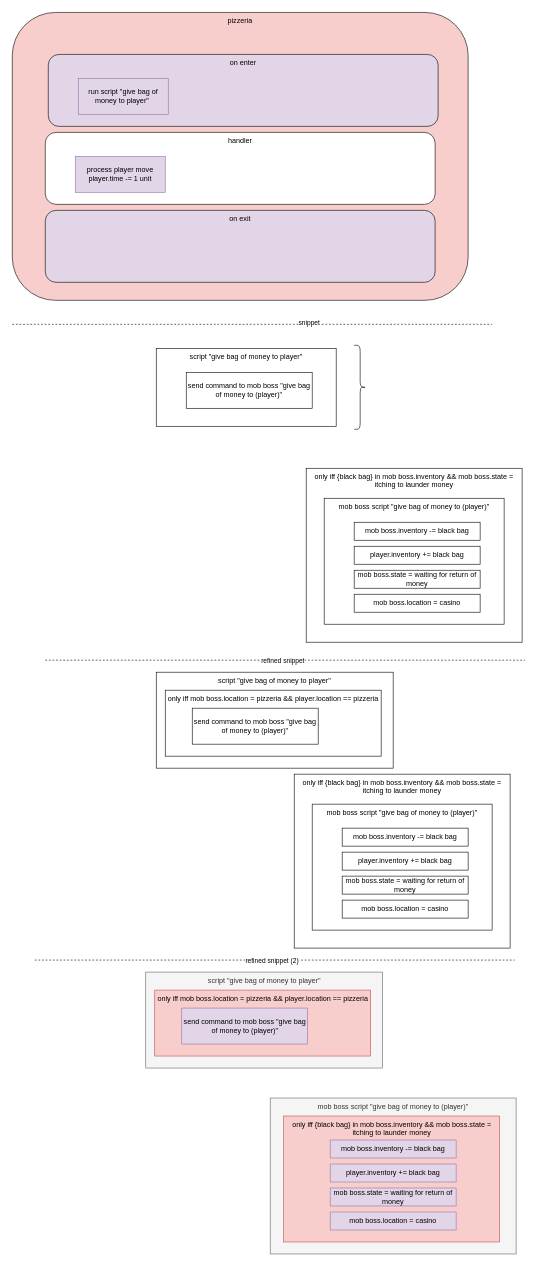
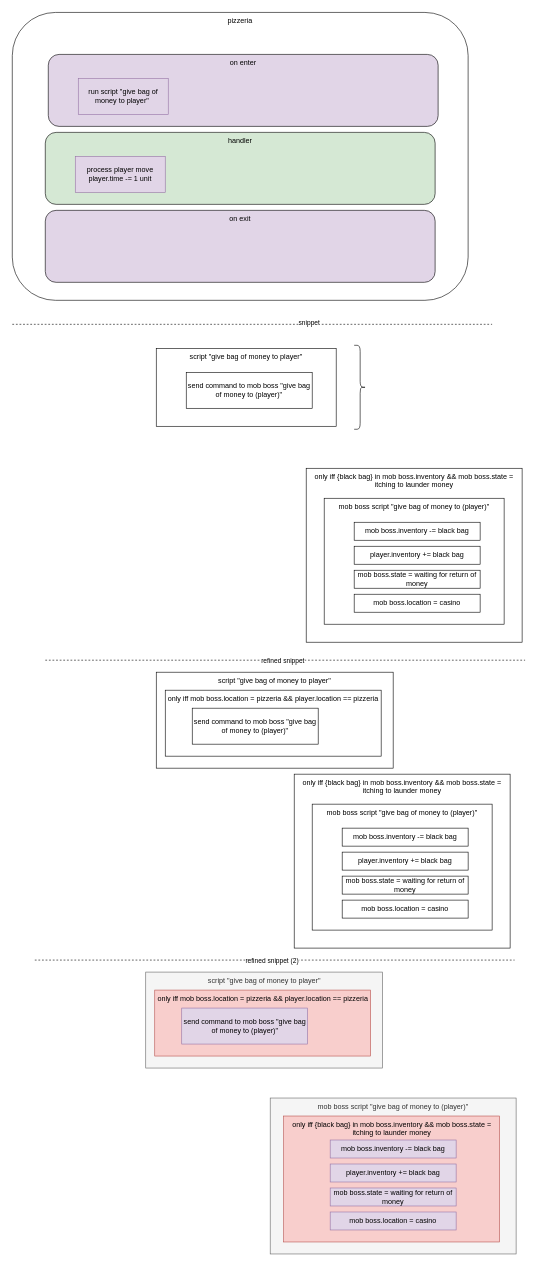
(240, 21) -> (240, 21)
(240, 168) -> (240, 168)
